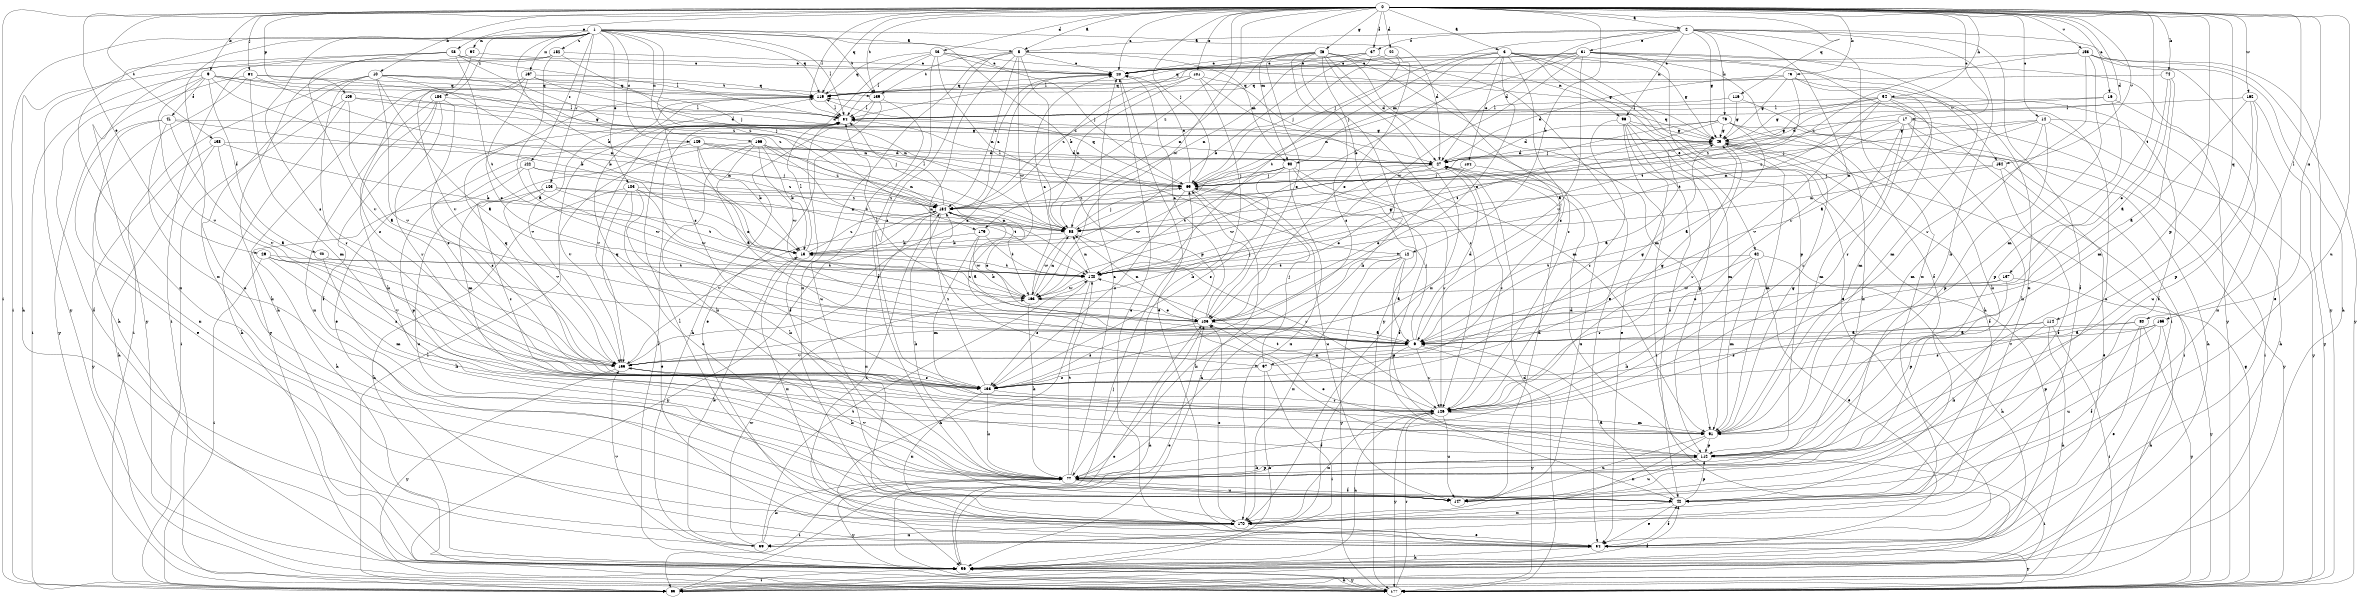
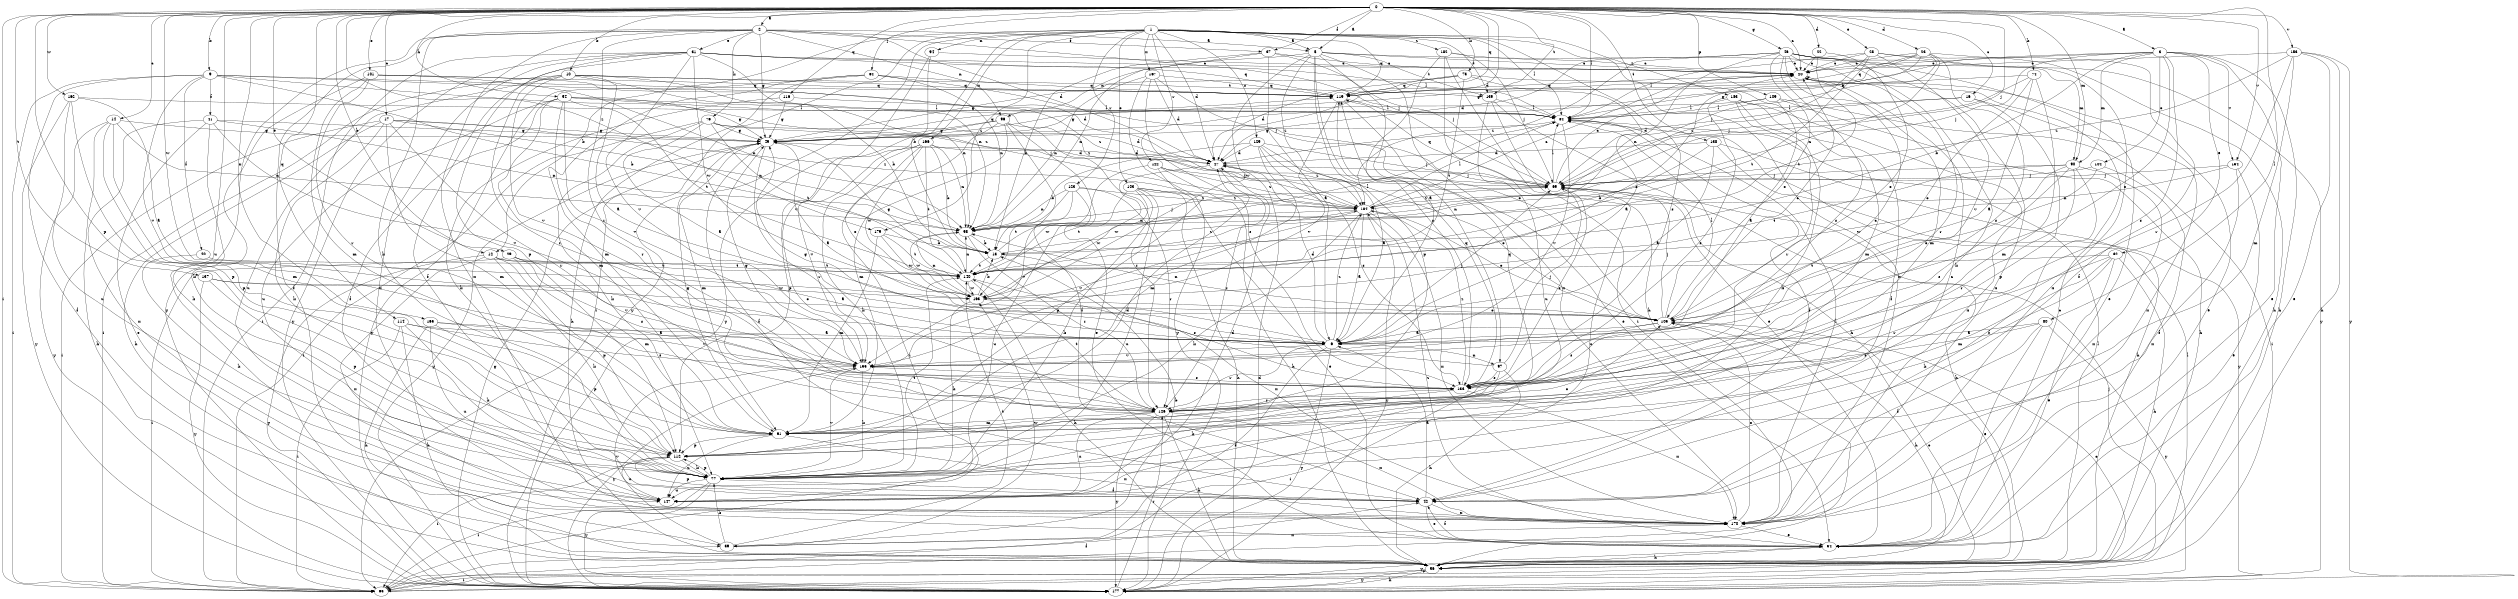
(1660, 163) -> (1818, 122)
